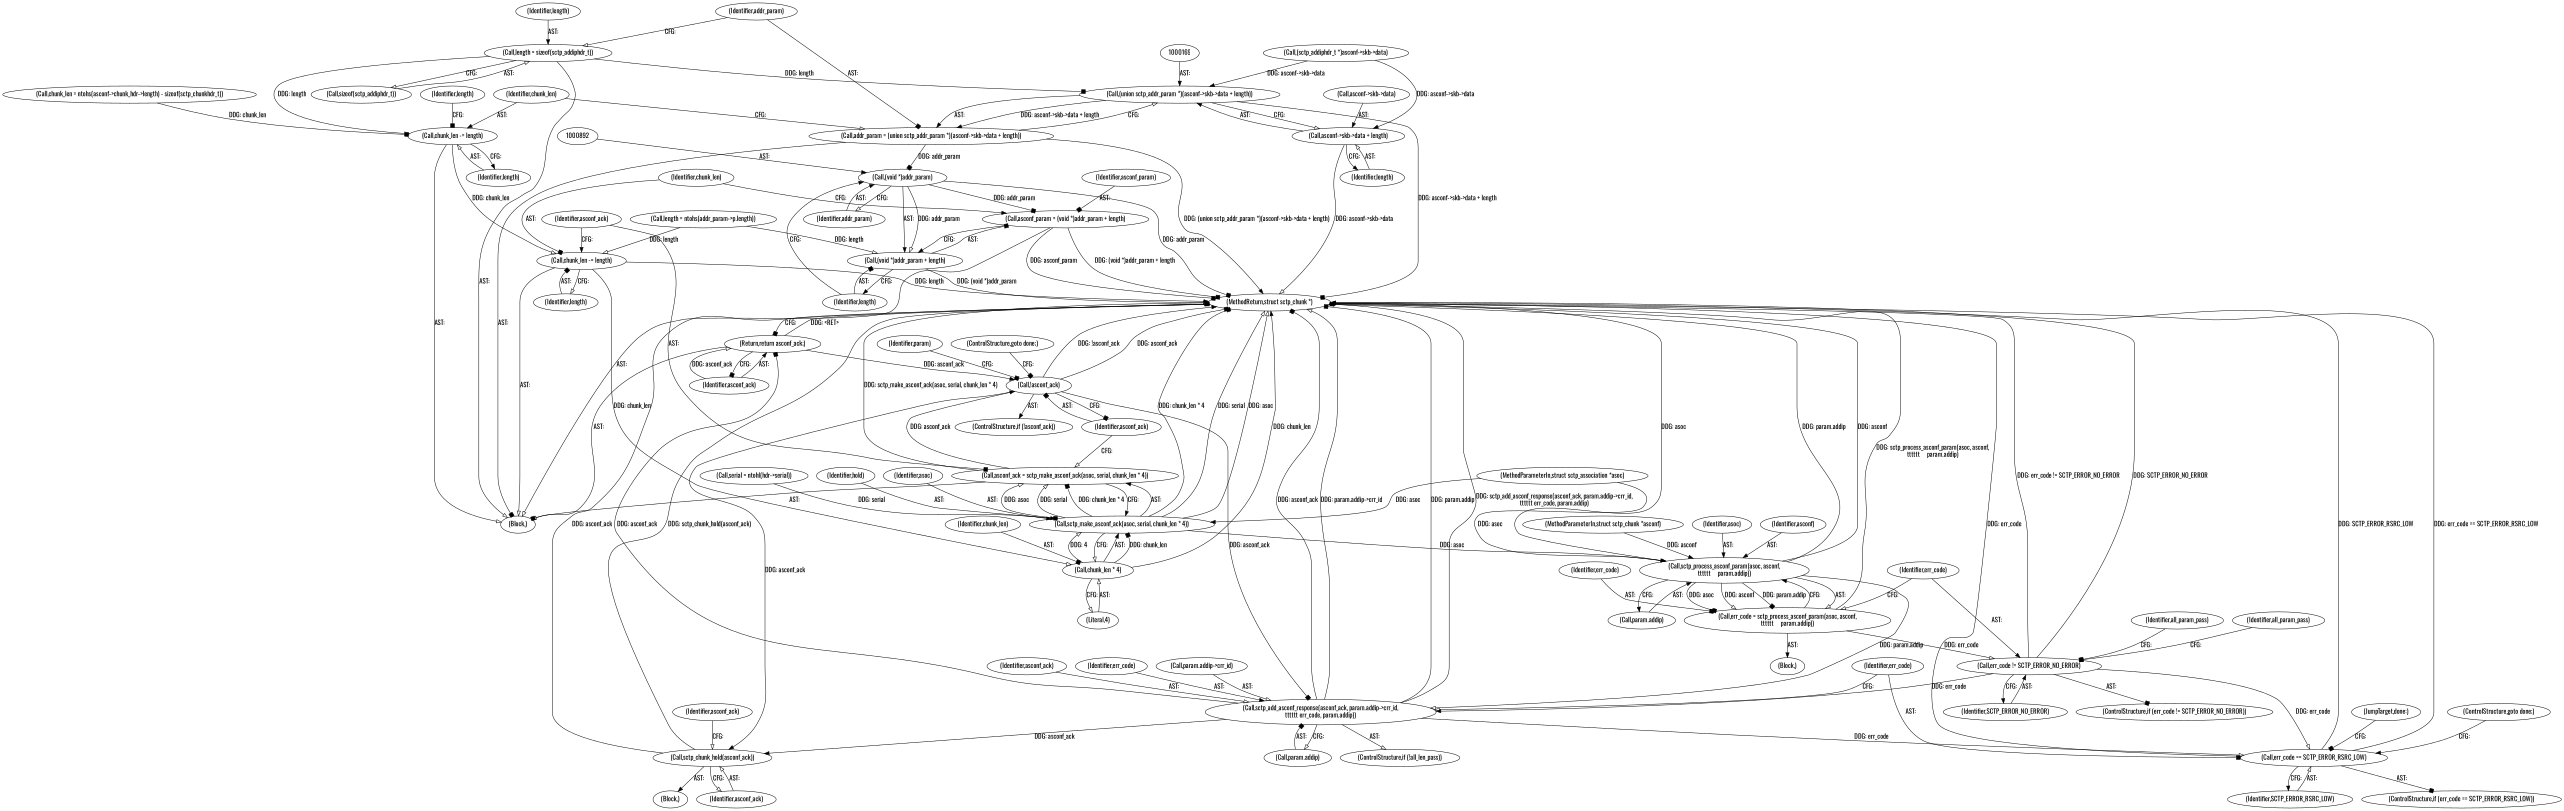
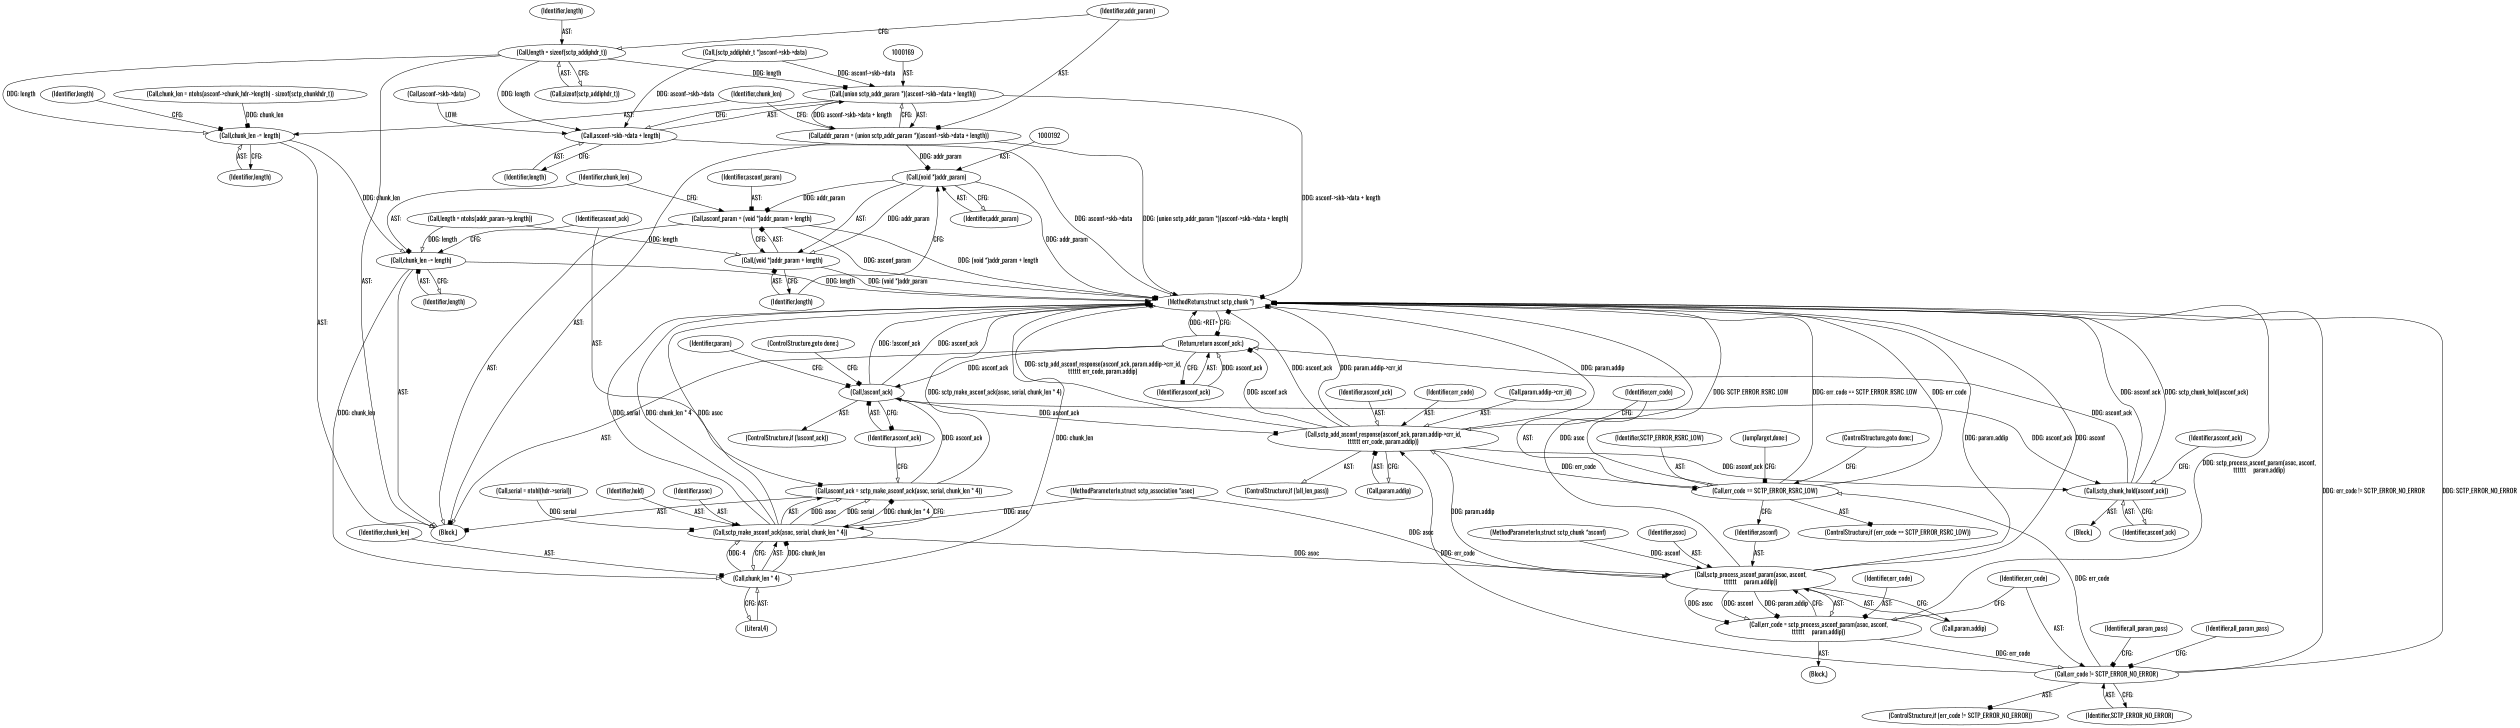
none -> (507, 108)
(1364, 115) -> (452, 115)
(578, 136) -> (1049, 136)
none -> (1742, 377)
(2291, 775) -> (1761, 510)
